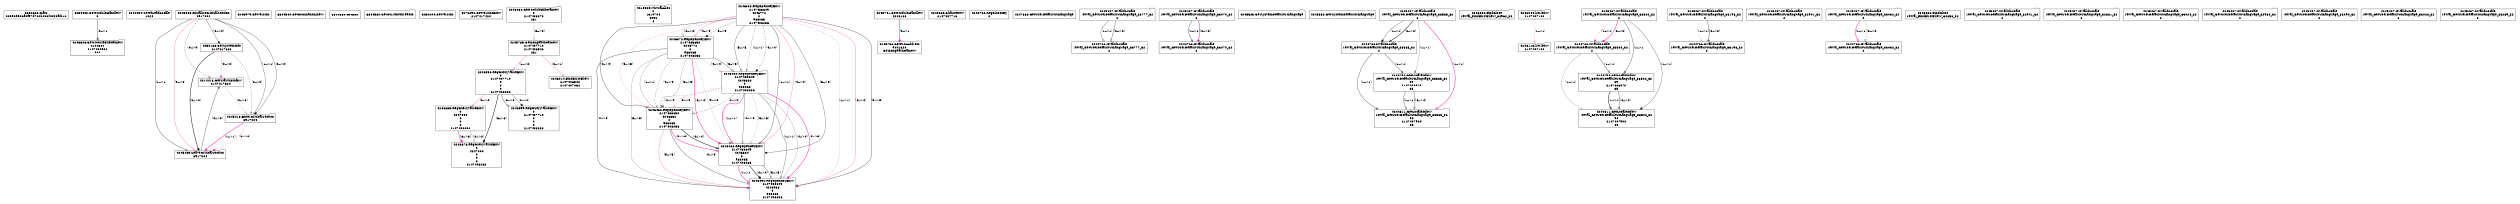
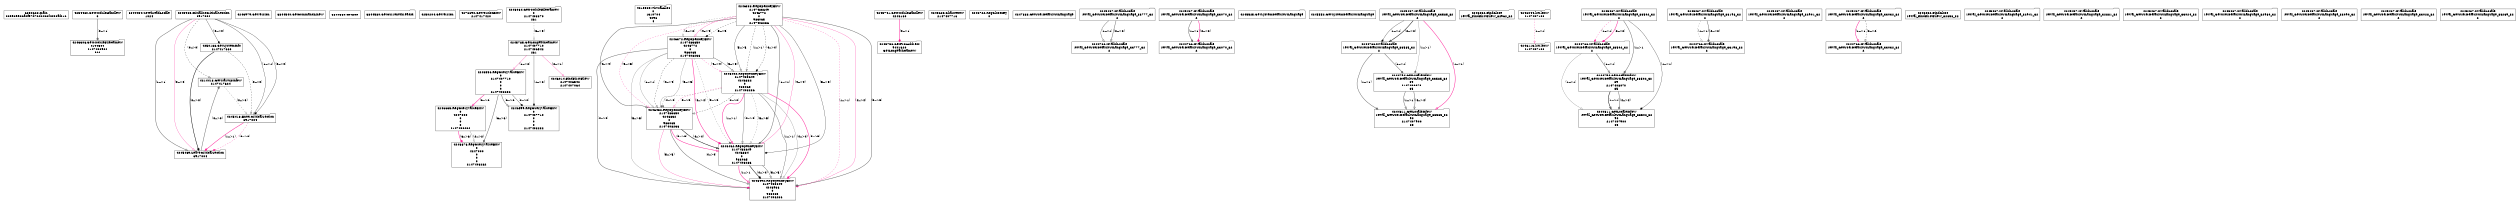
(221, 64) -> none
none -> (534, 79)
(479, 99) -> (479, 99)
(492, 118) -> (492, 118)
